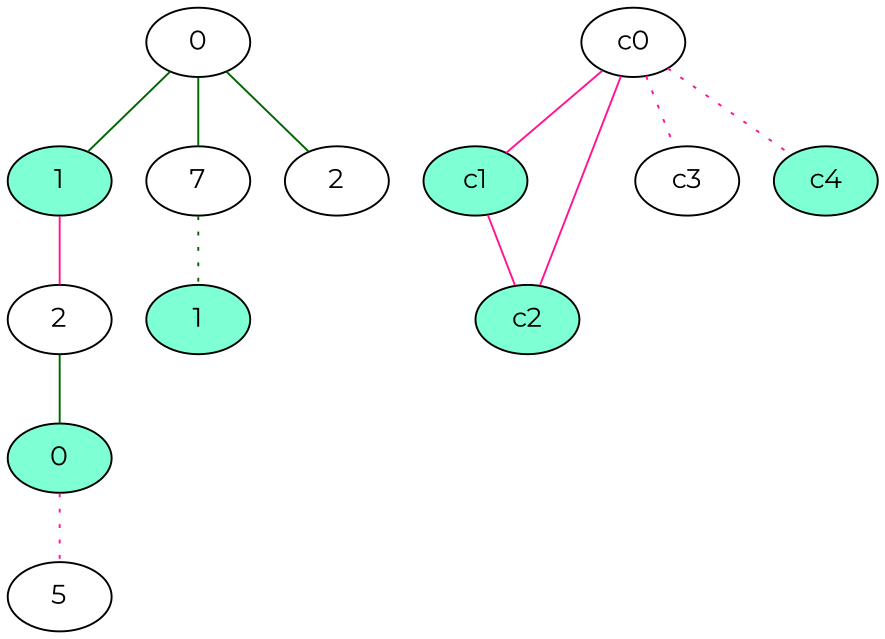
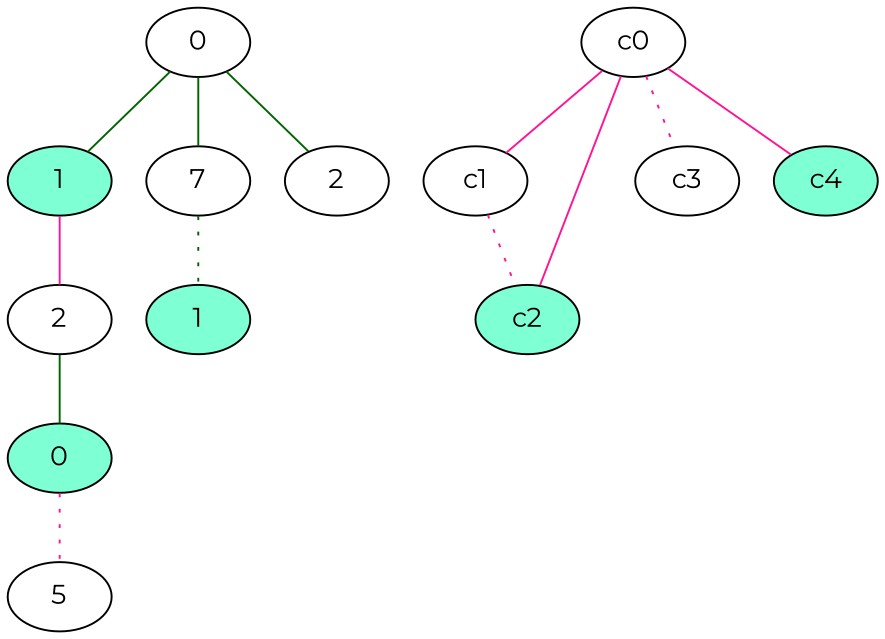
(729, 112) -> (729, 112)
(475, 181) -> (475, 181)
(501, 250) -> (501, 250)
